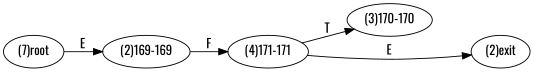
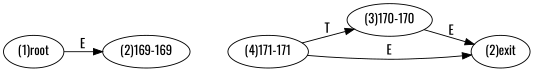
none -> (445, 36)
(34, 52) -> (34, 52)
(204, 52) -> none
